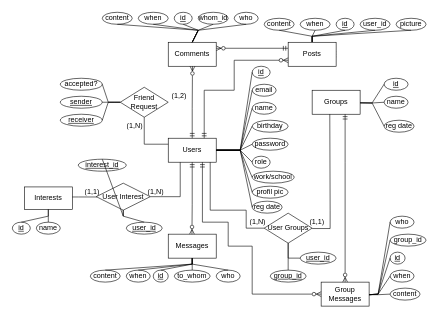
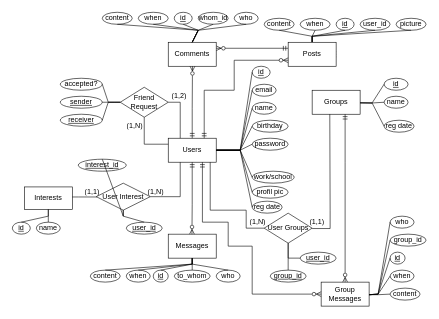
none -> (180, 114)
(247, 157) -> none
(261, 162) -> none
